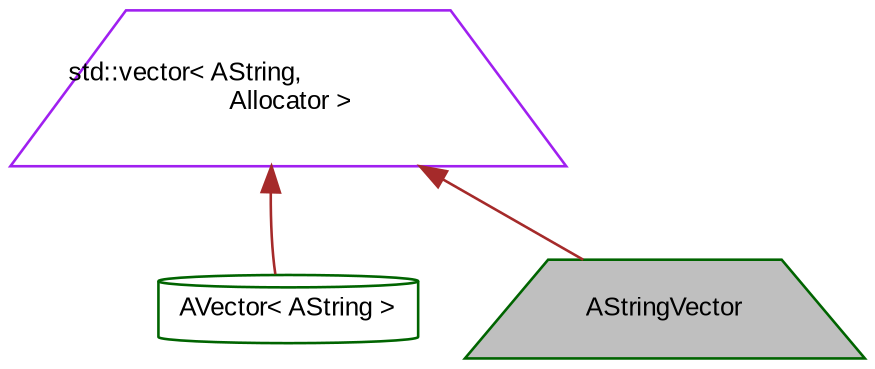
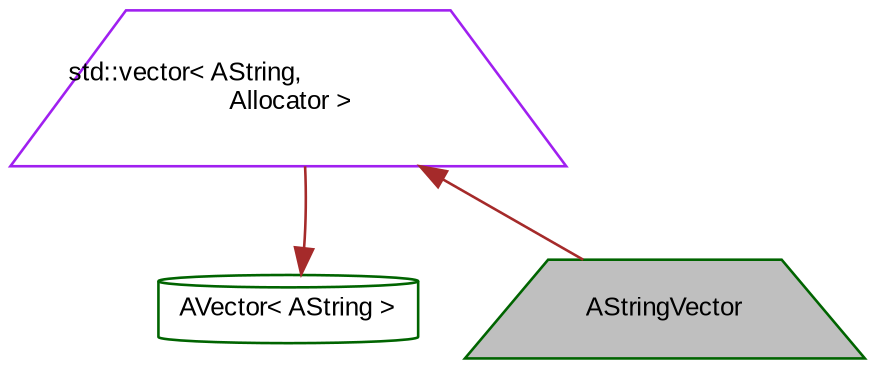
(272, 234) -> (306, 207)
